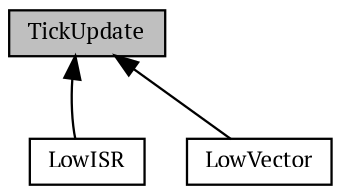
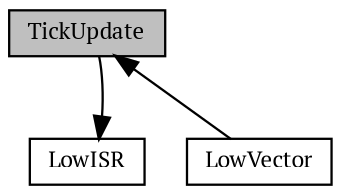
(72, 109) -> (102, 86)
